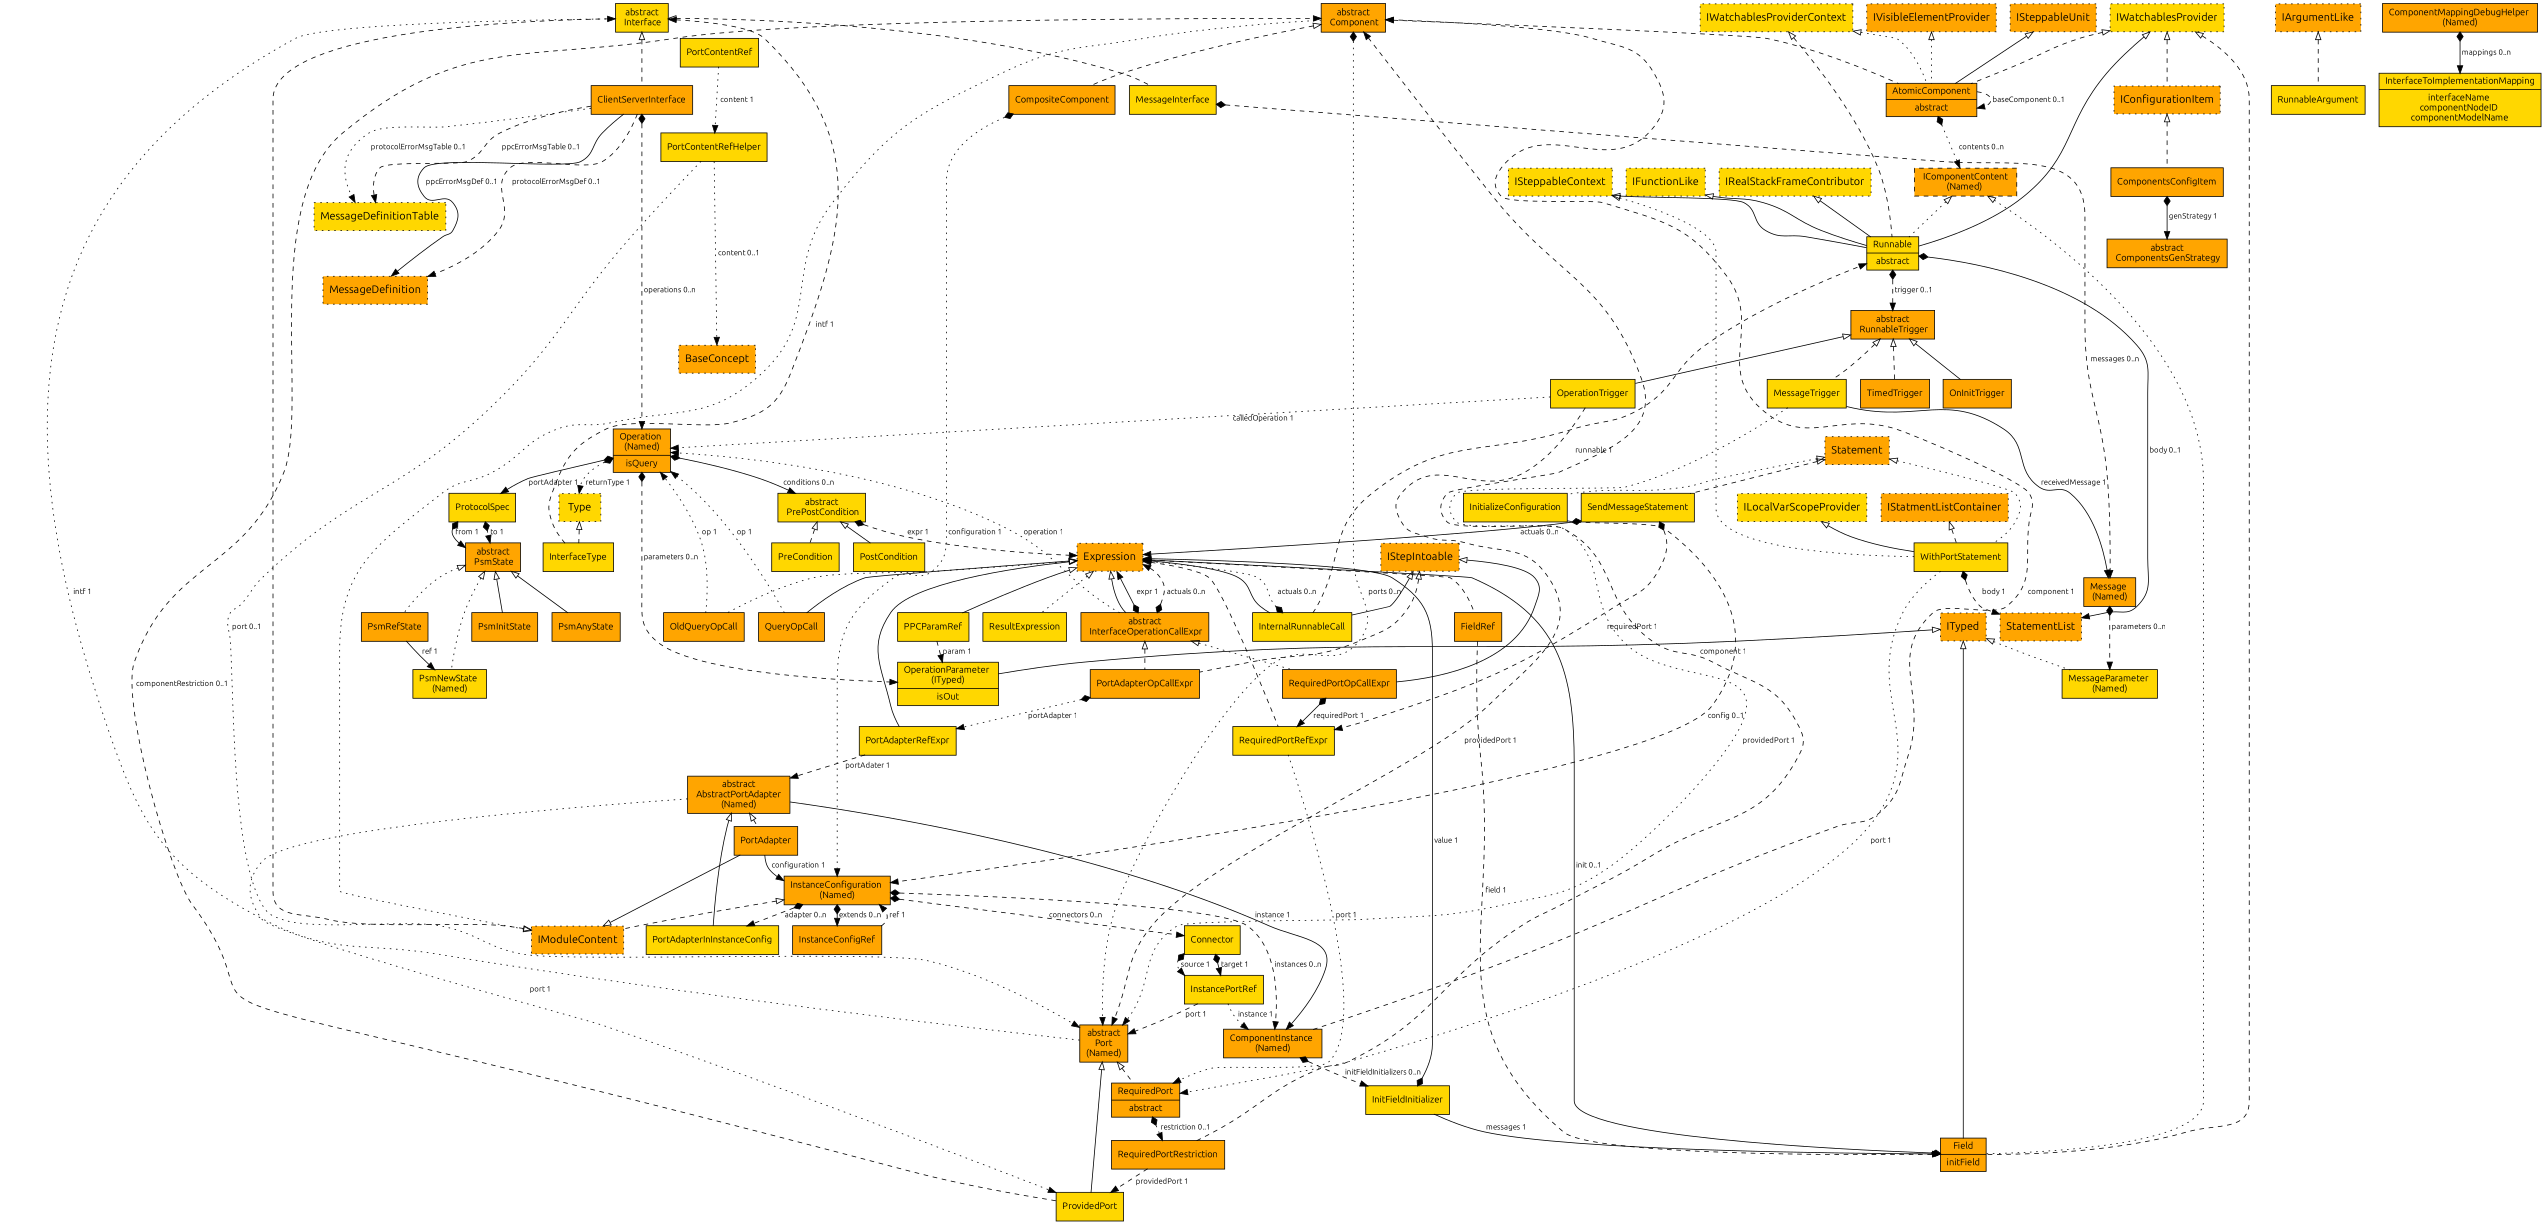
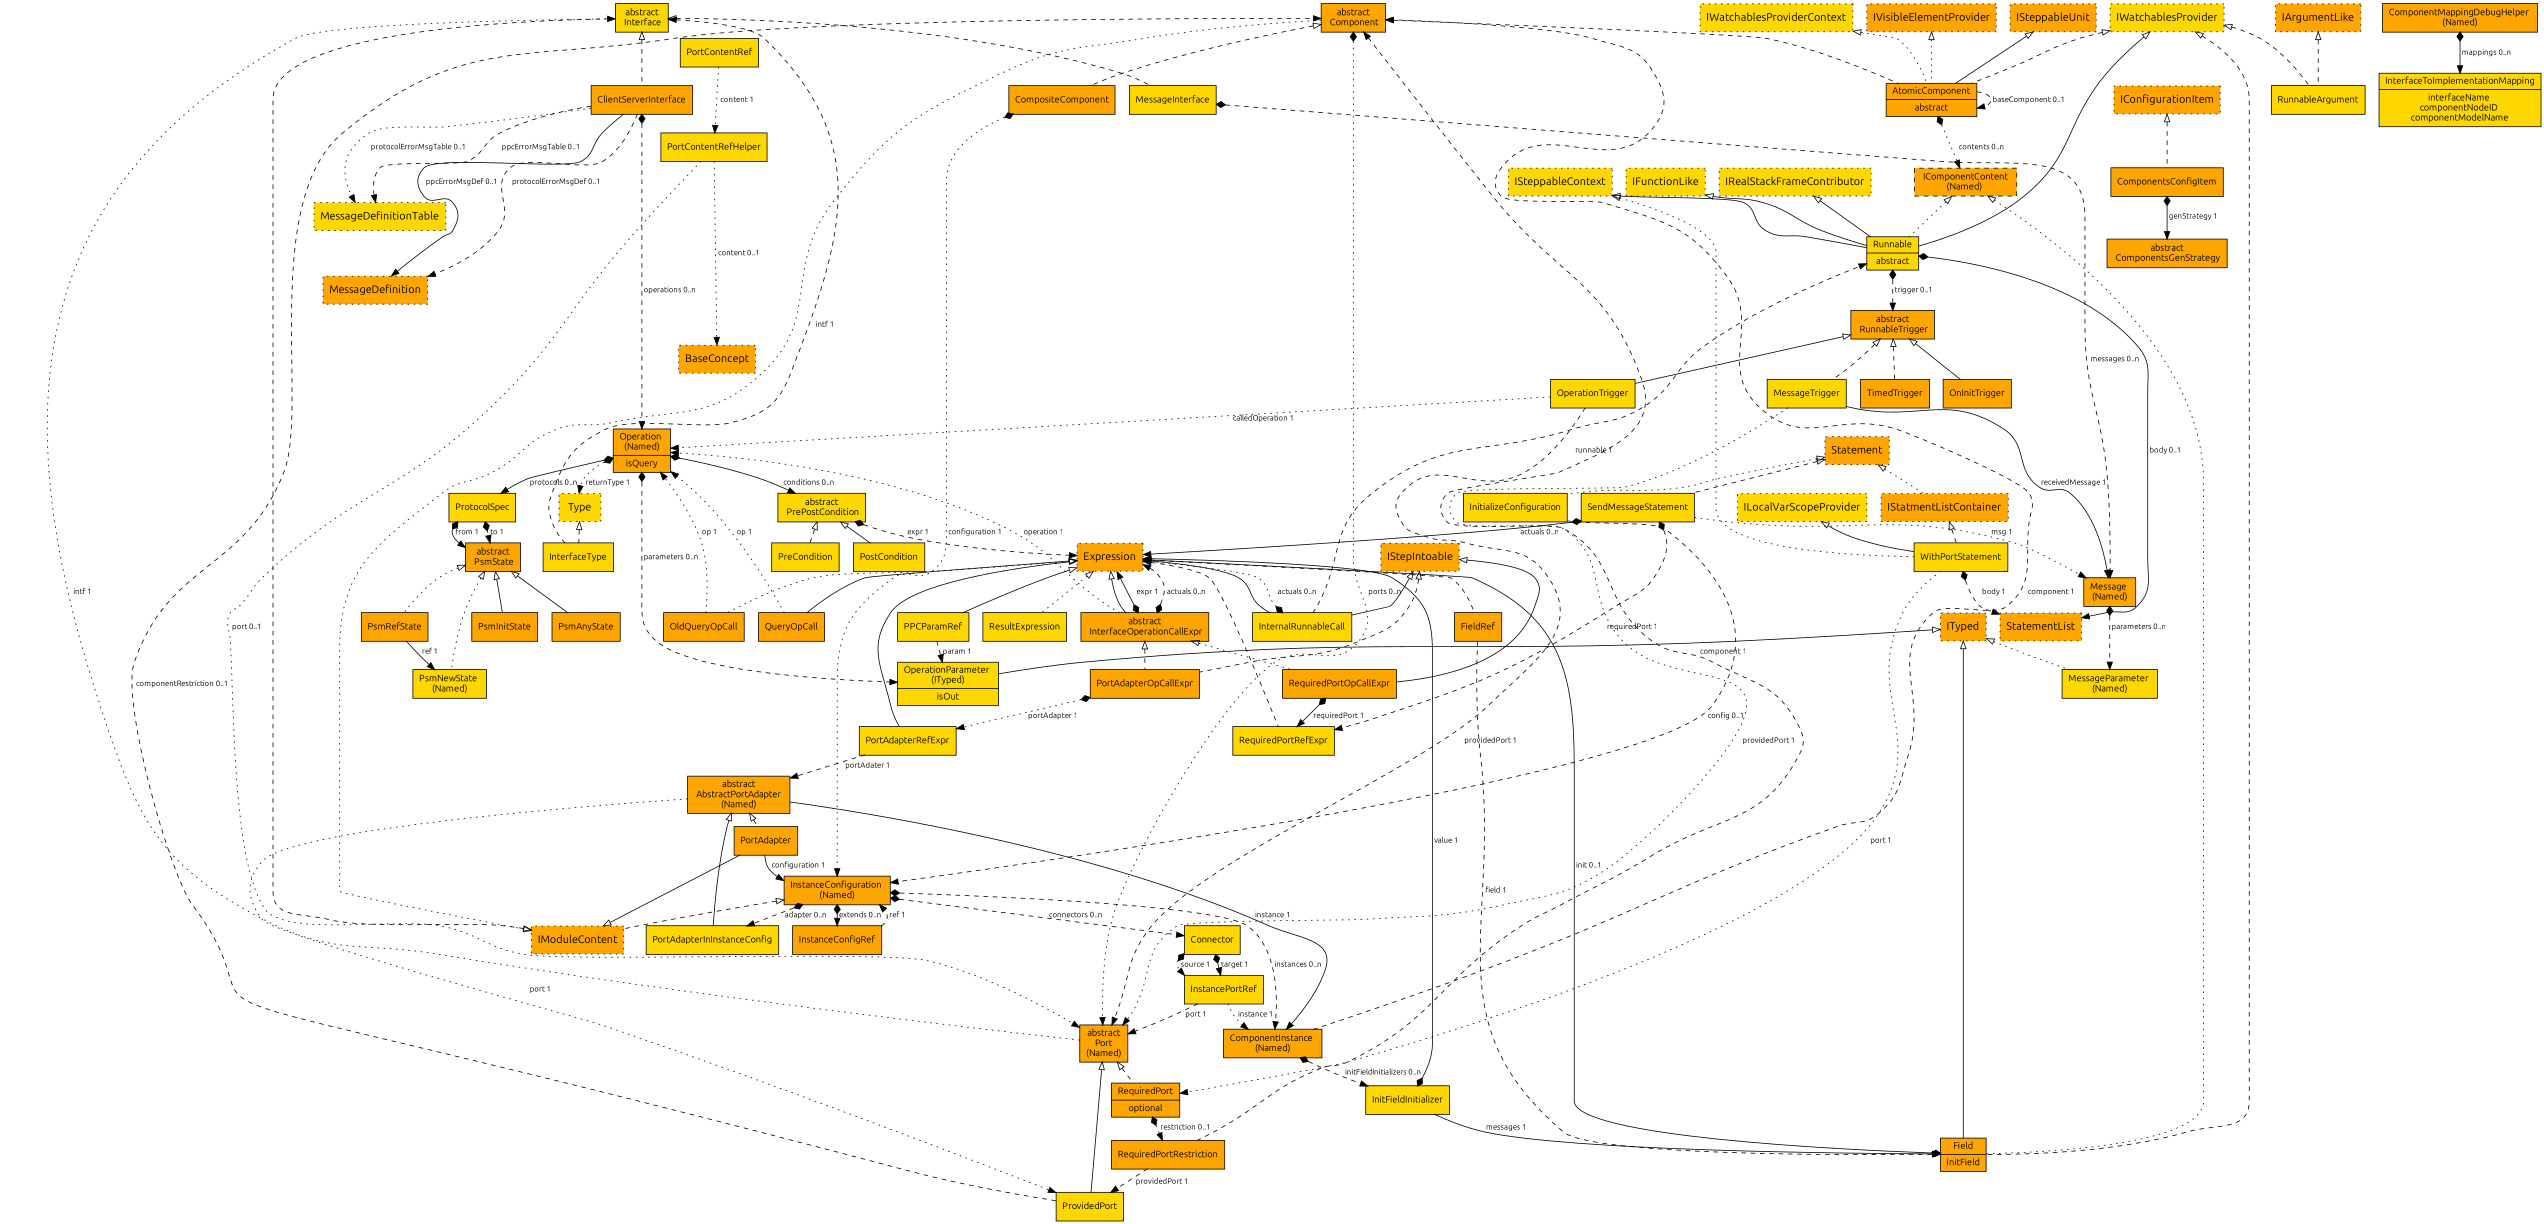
(2167, 63) -> (2276, 49)
(1859, 130) -> none
(553, 483) -> (553, 483)
(1987, 483) -> (1904, 481)
none -> (1891, 525)
(1342, 982) -> none
(1146, 1108) -> (1146, 1108)
